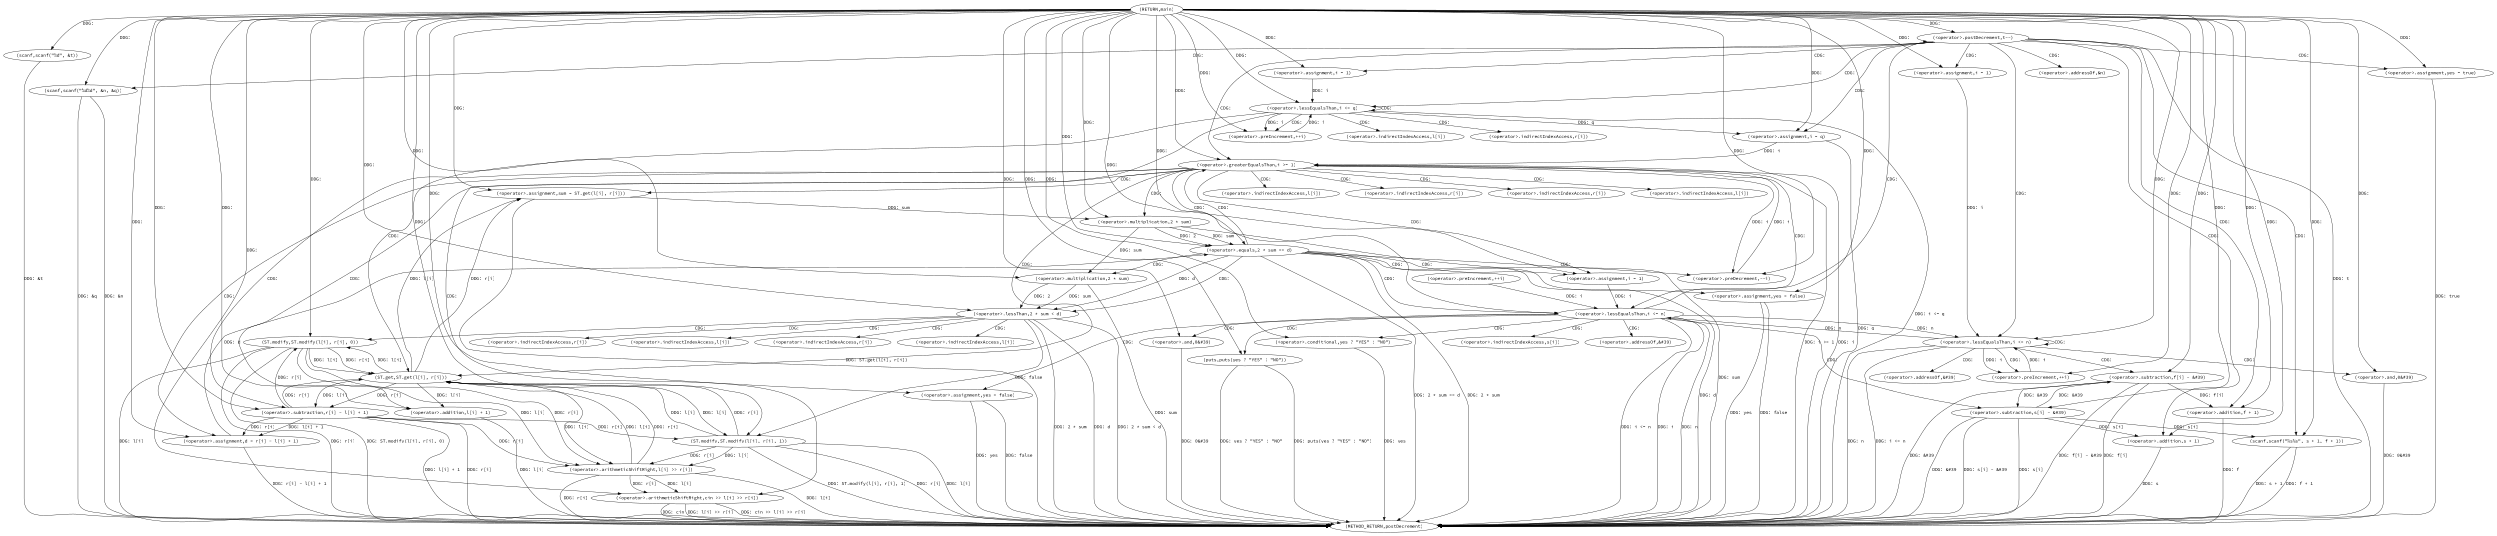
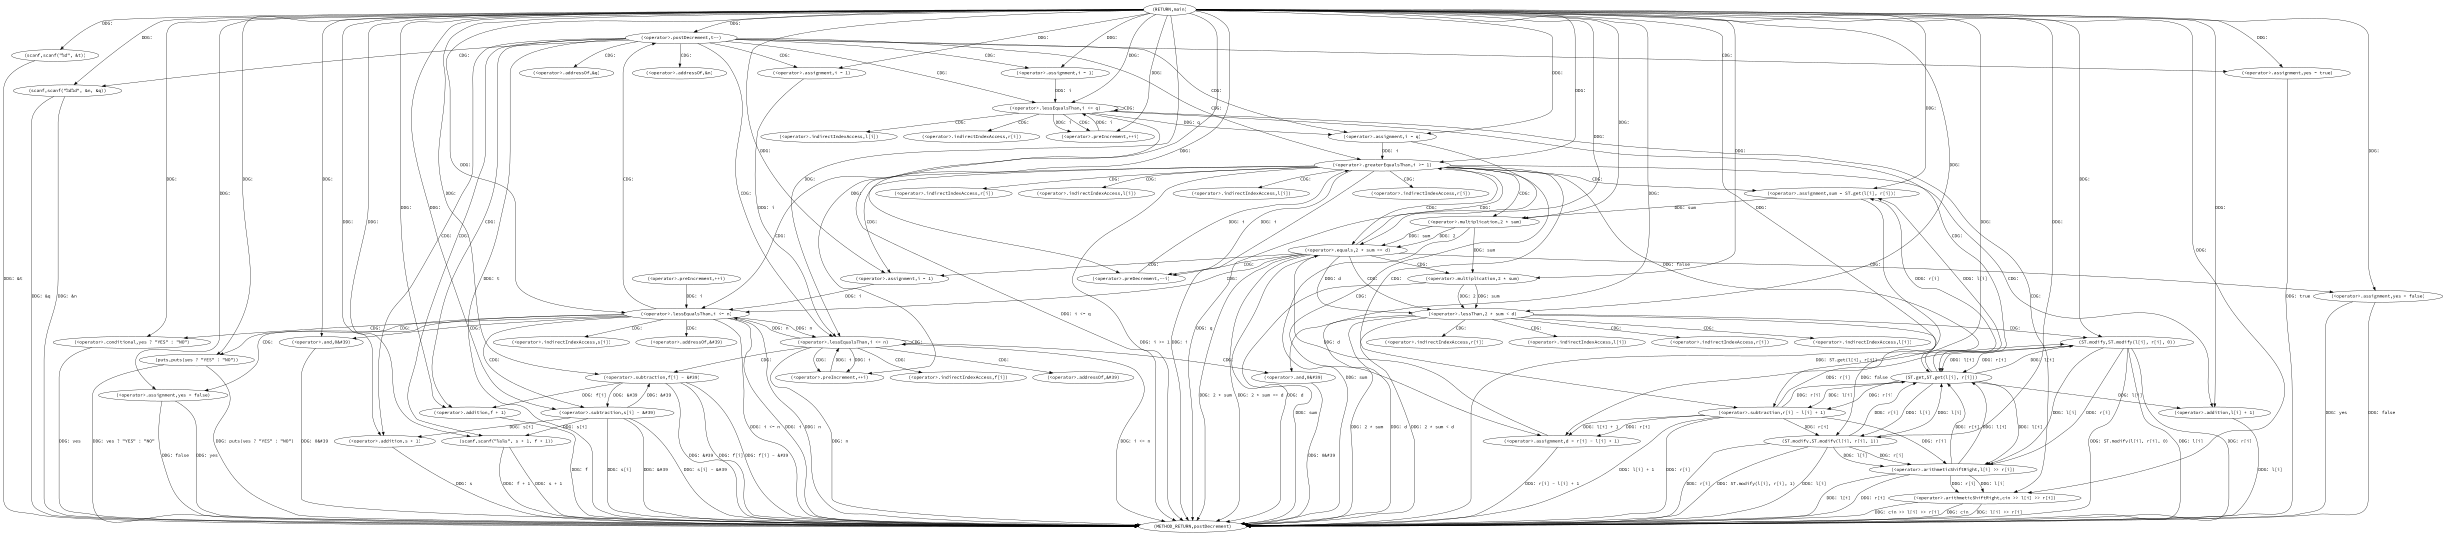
none -> (567, 73)
(1028, 265) -> (1676, 265)
none -> (958, 378)
